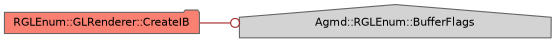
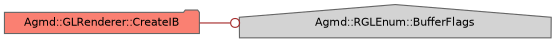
(102, 23) -> (102, 23)
